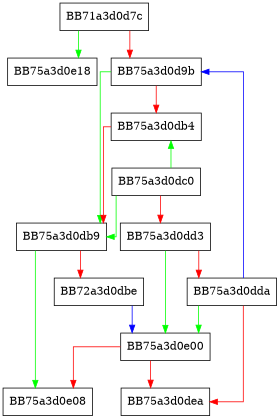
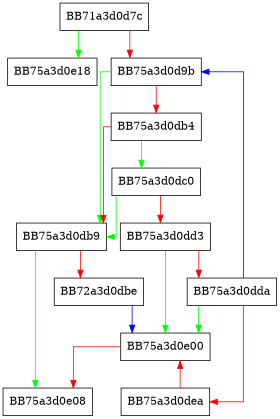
(171, 158) -> (141, 150)
(151, 370) -> (180, 378)
